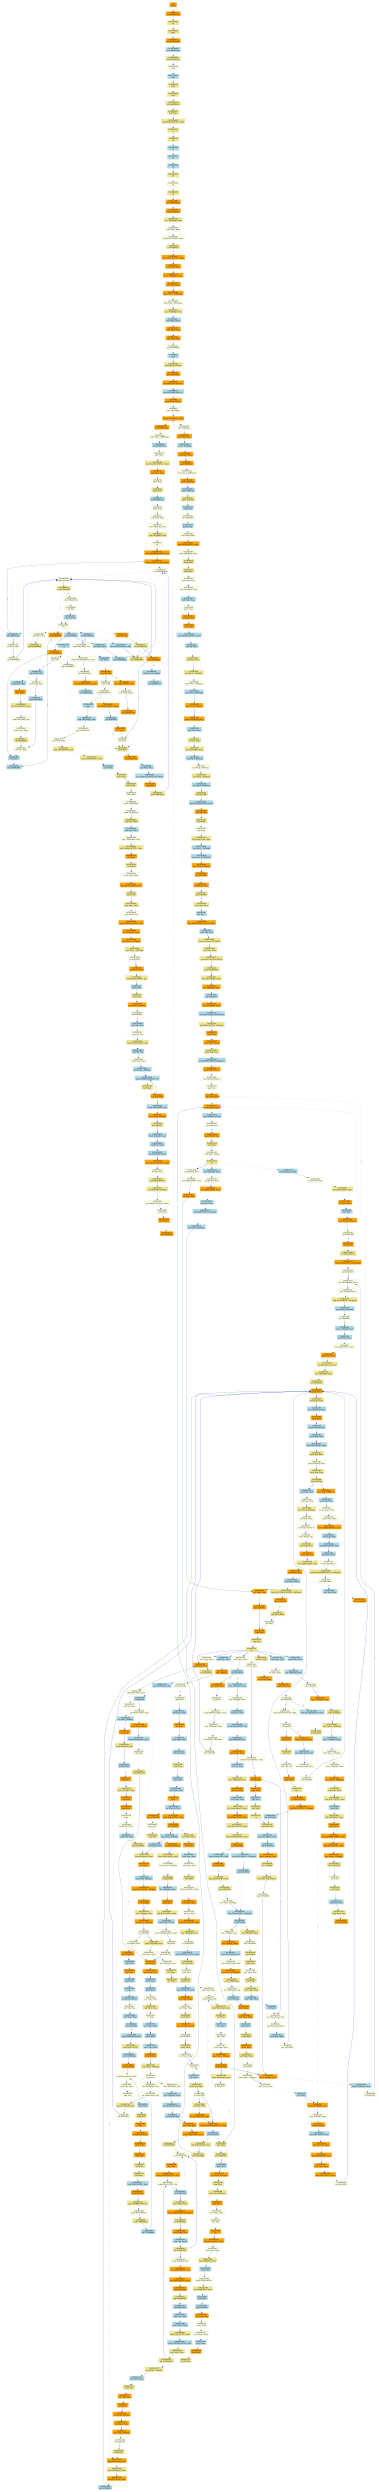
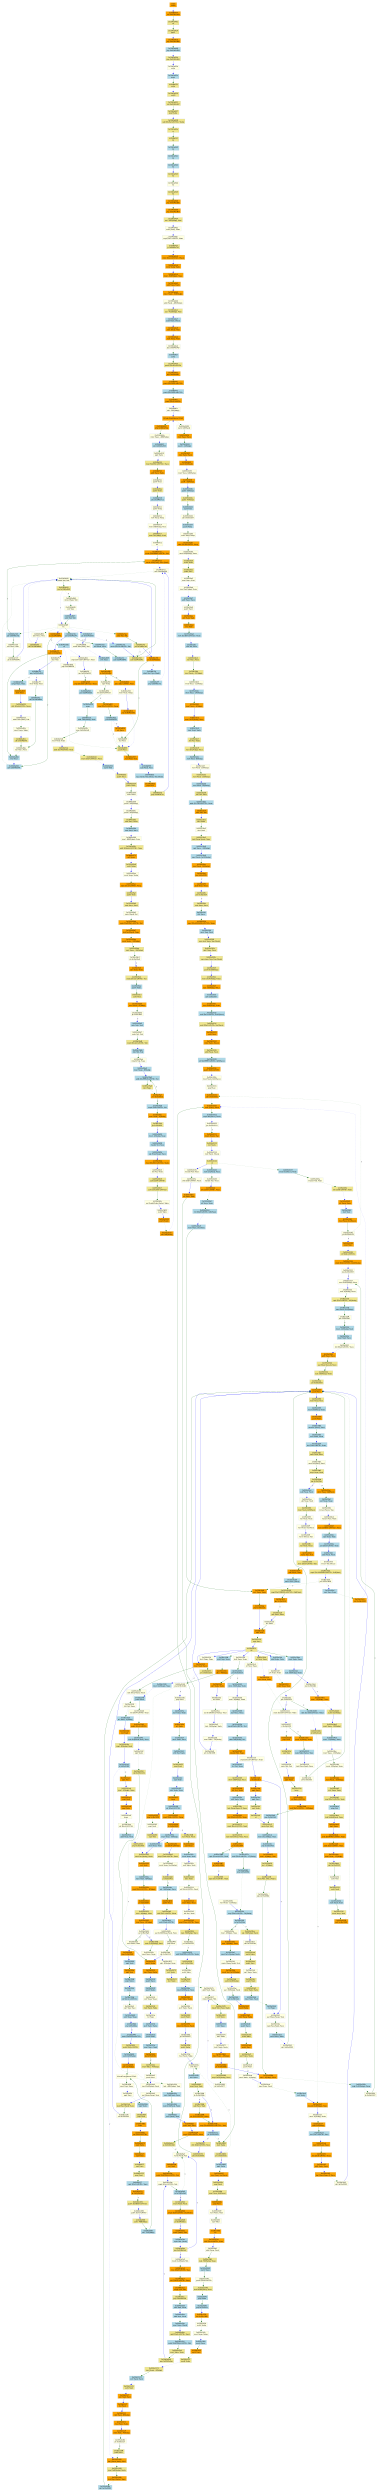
(225, 1889) -> none
